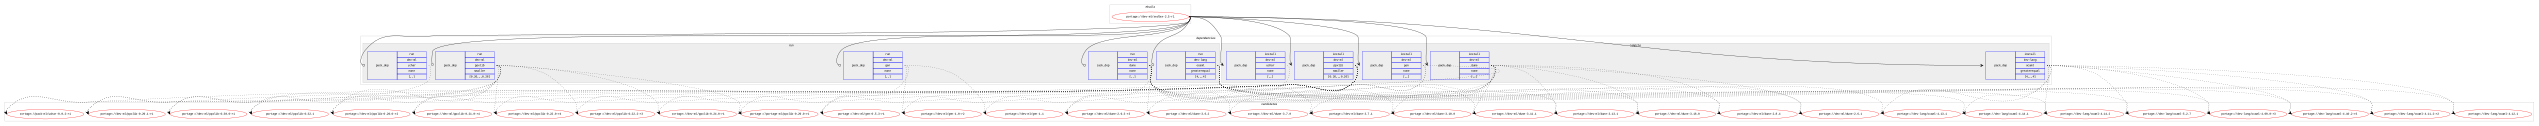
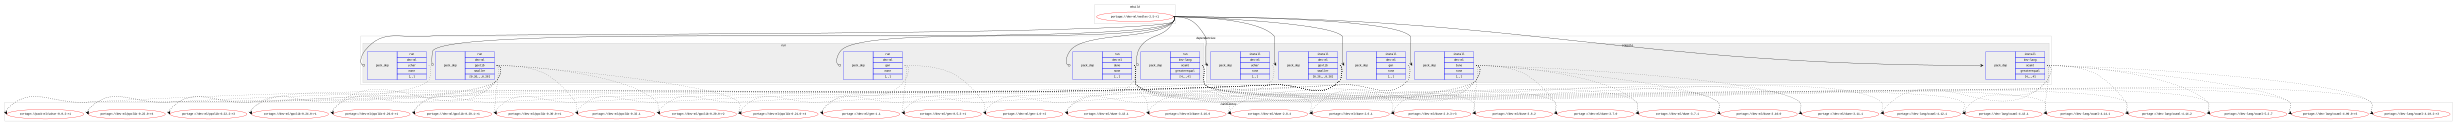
(780, 114) -> (372, 114)
(2412, 114) -> none
